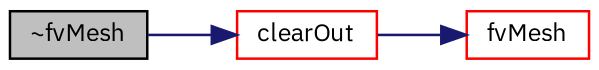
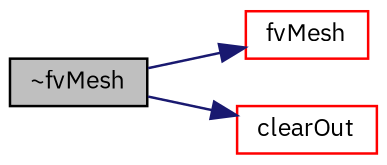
(409, 35) -> (184, 60)
